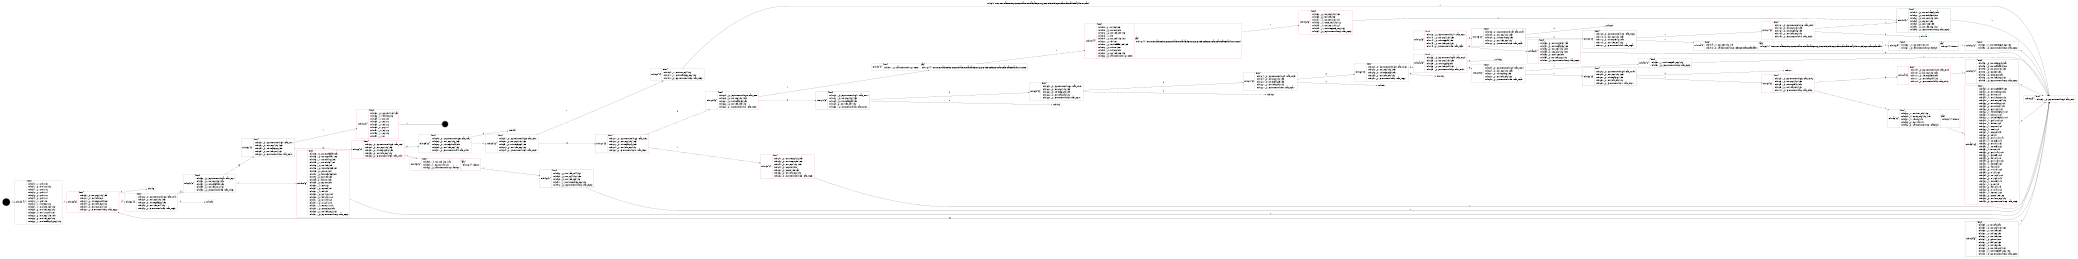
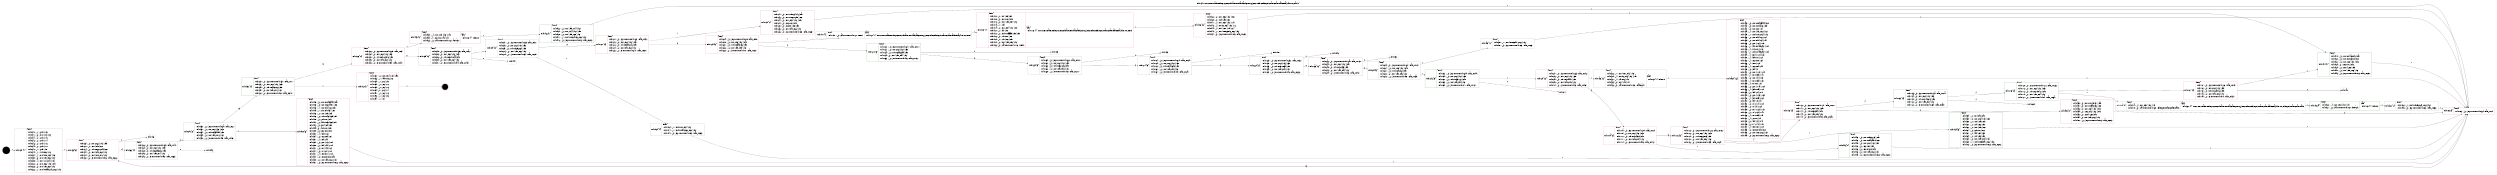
none -> (1698, 136)
